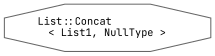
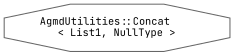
(108, 28) -> (117, 28)
